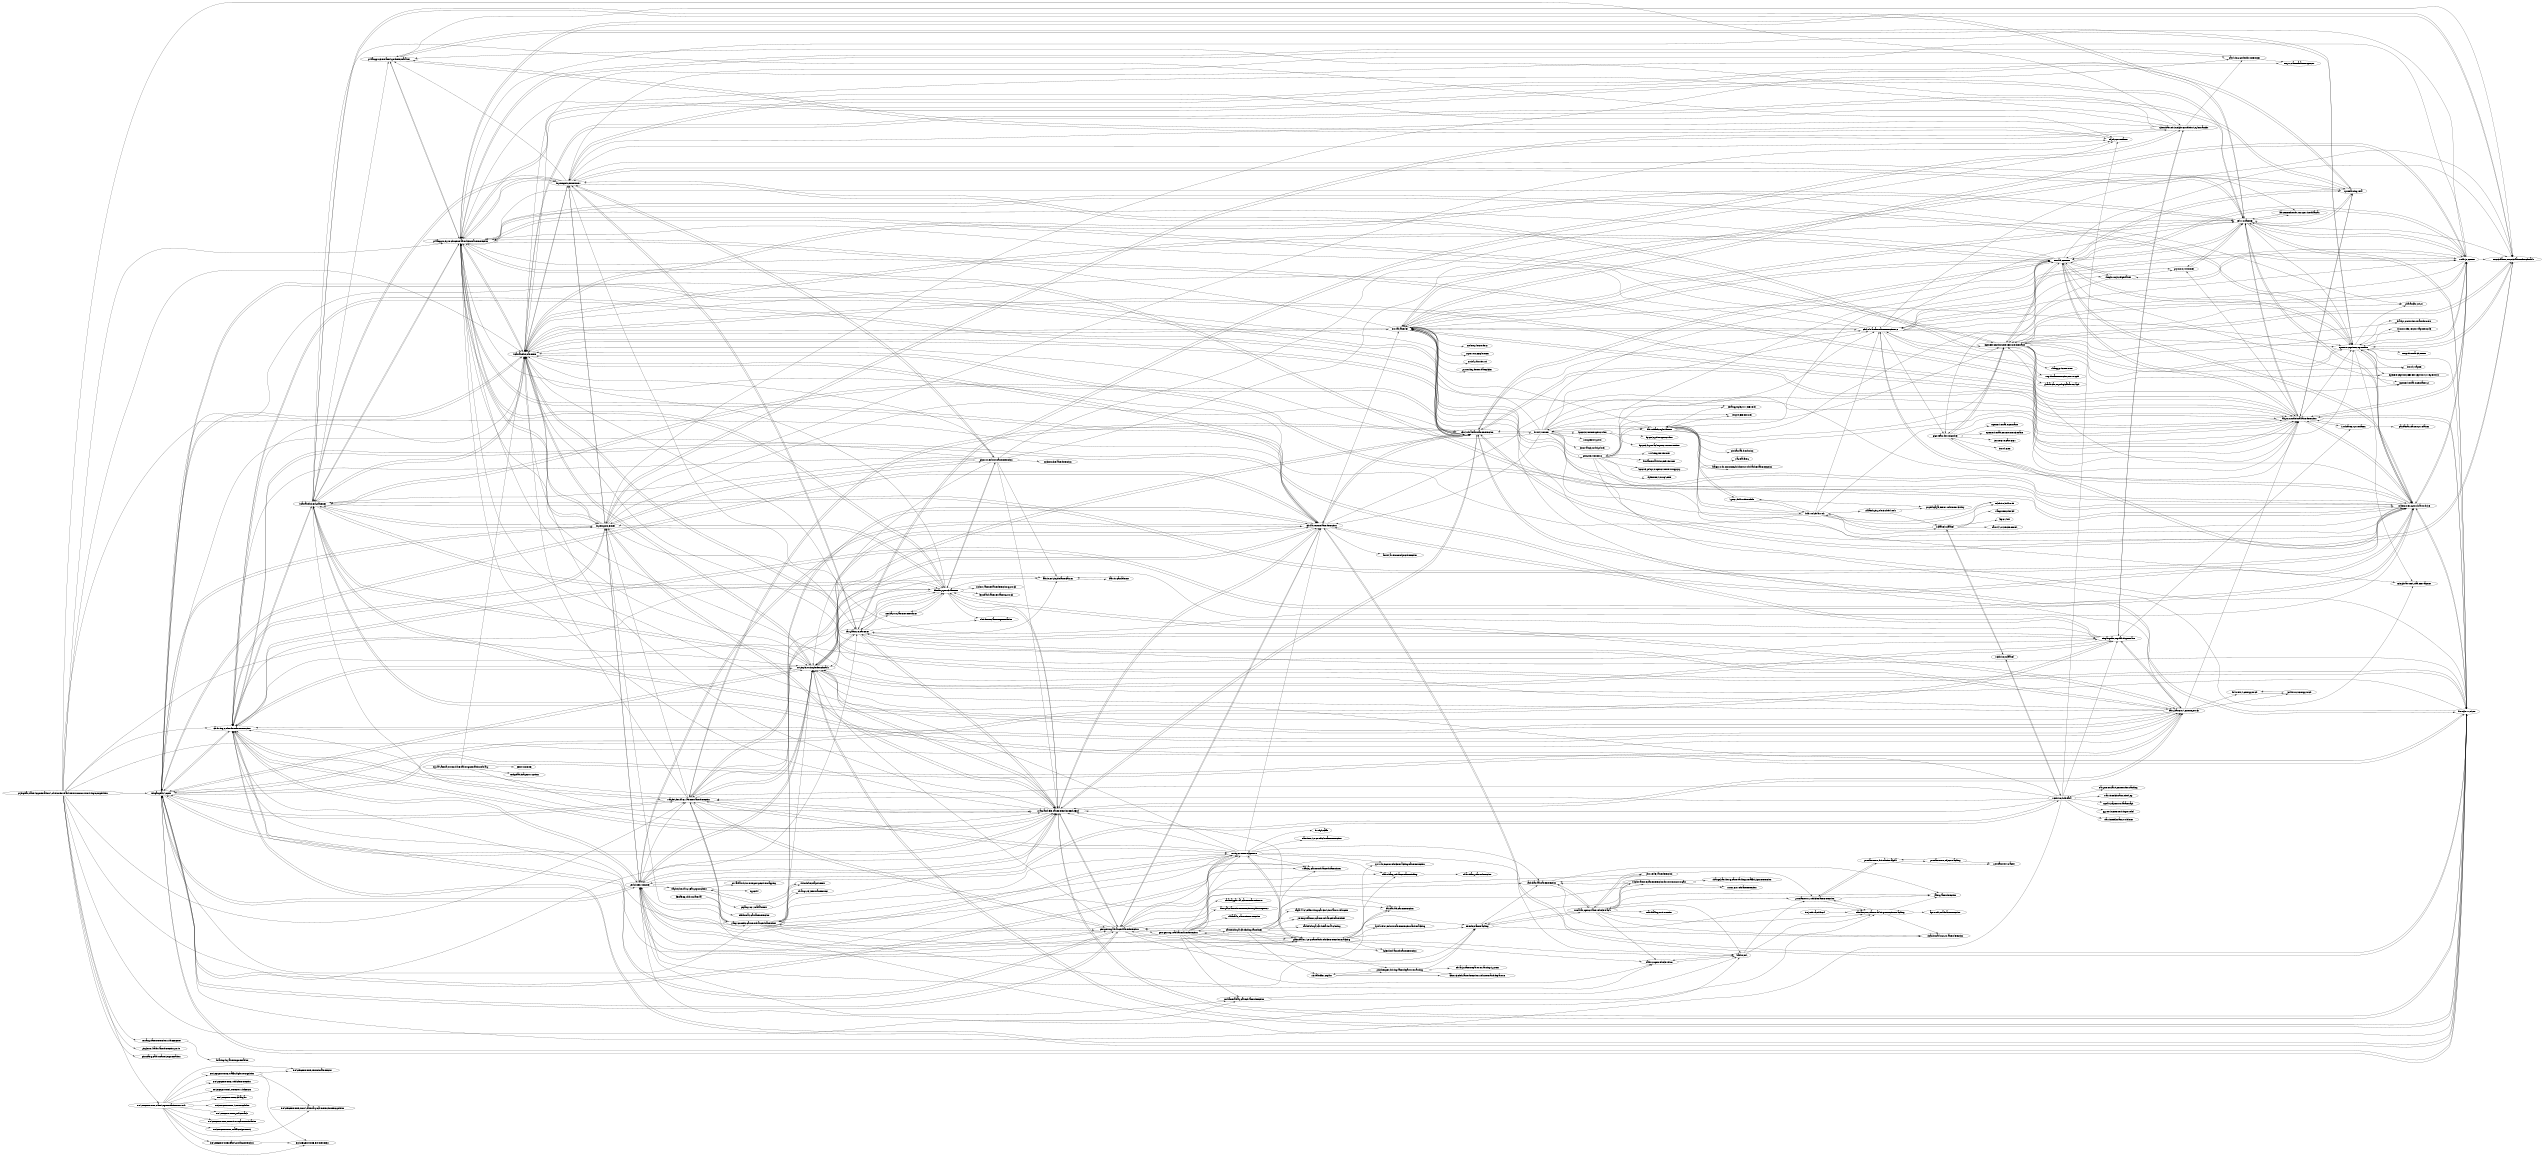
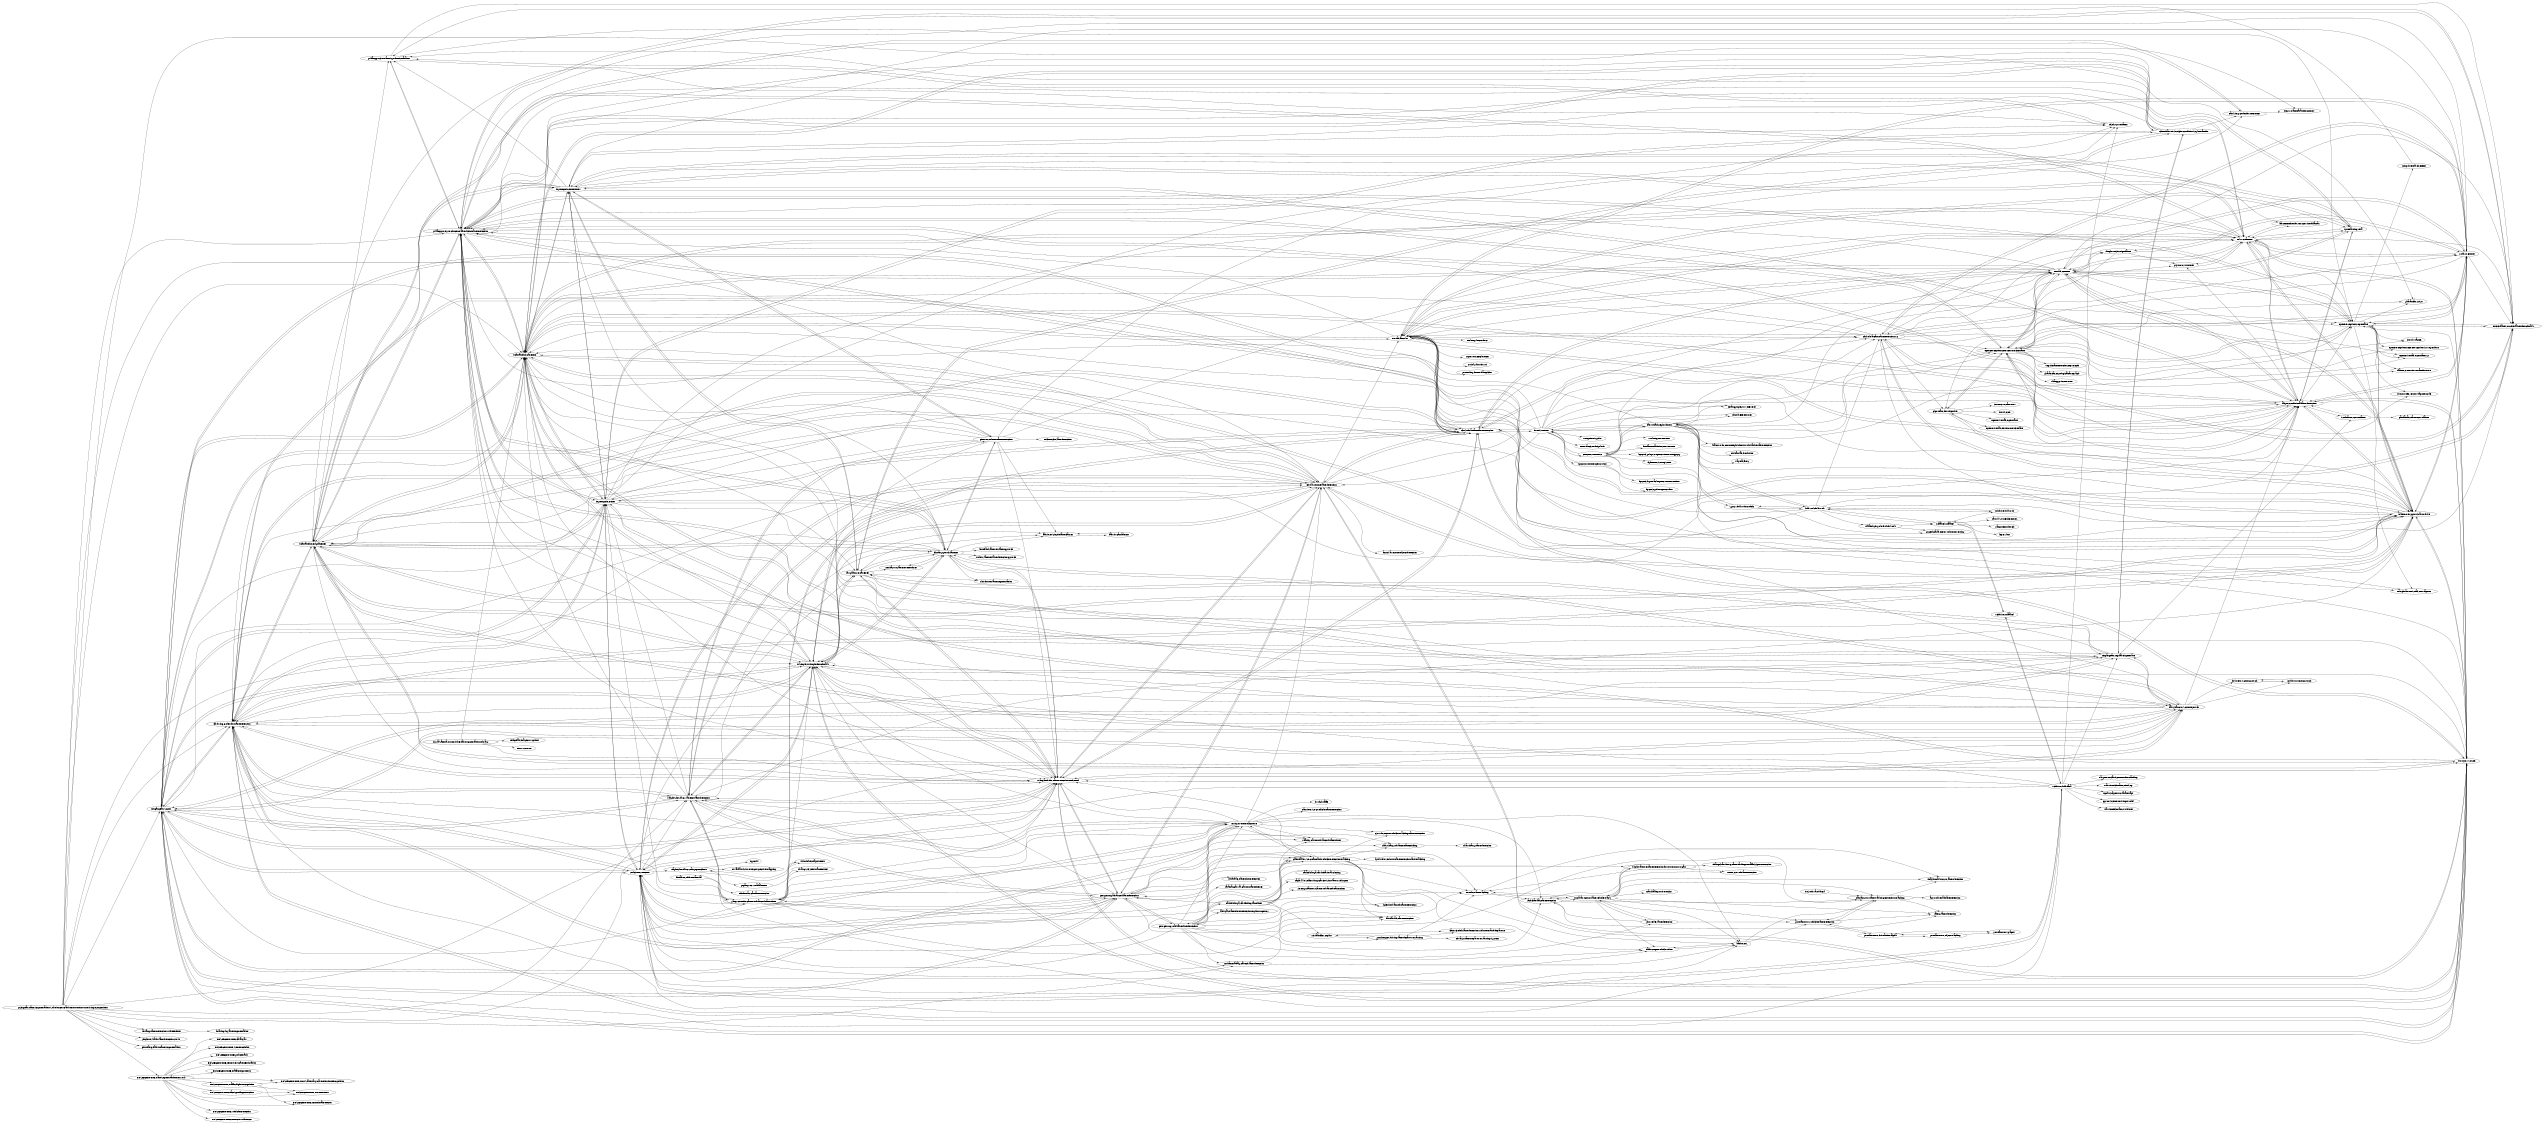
(1507, 30) -> (1427, 10)
(2414, 321) -> (2414, 370)
(1023, 344) -> none
(232, 1090) -> (232, 1120)
